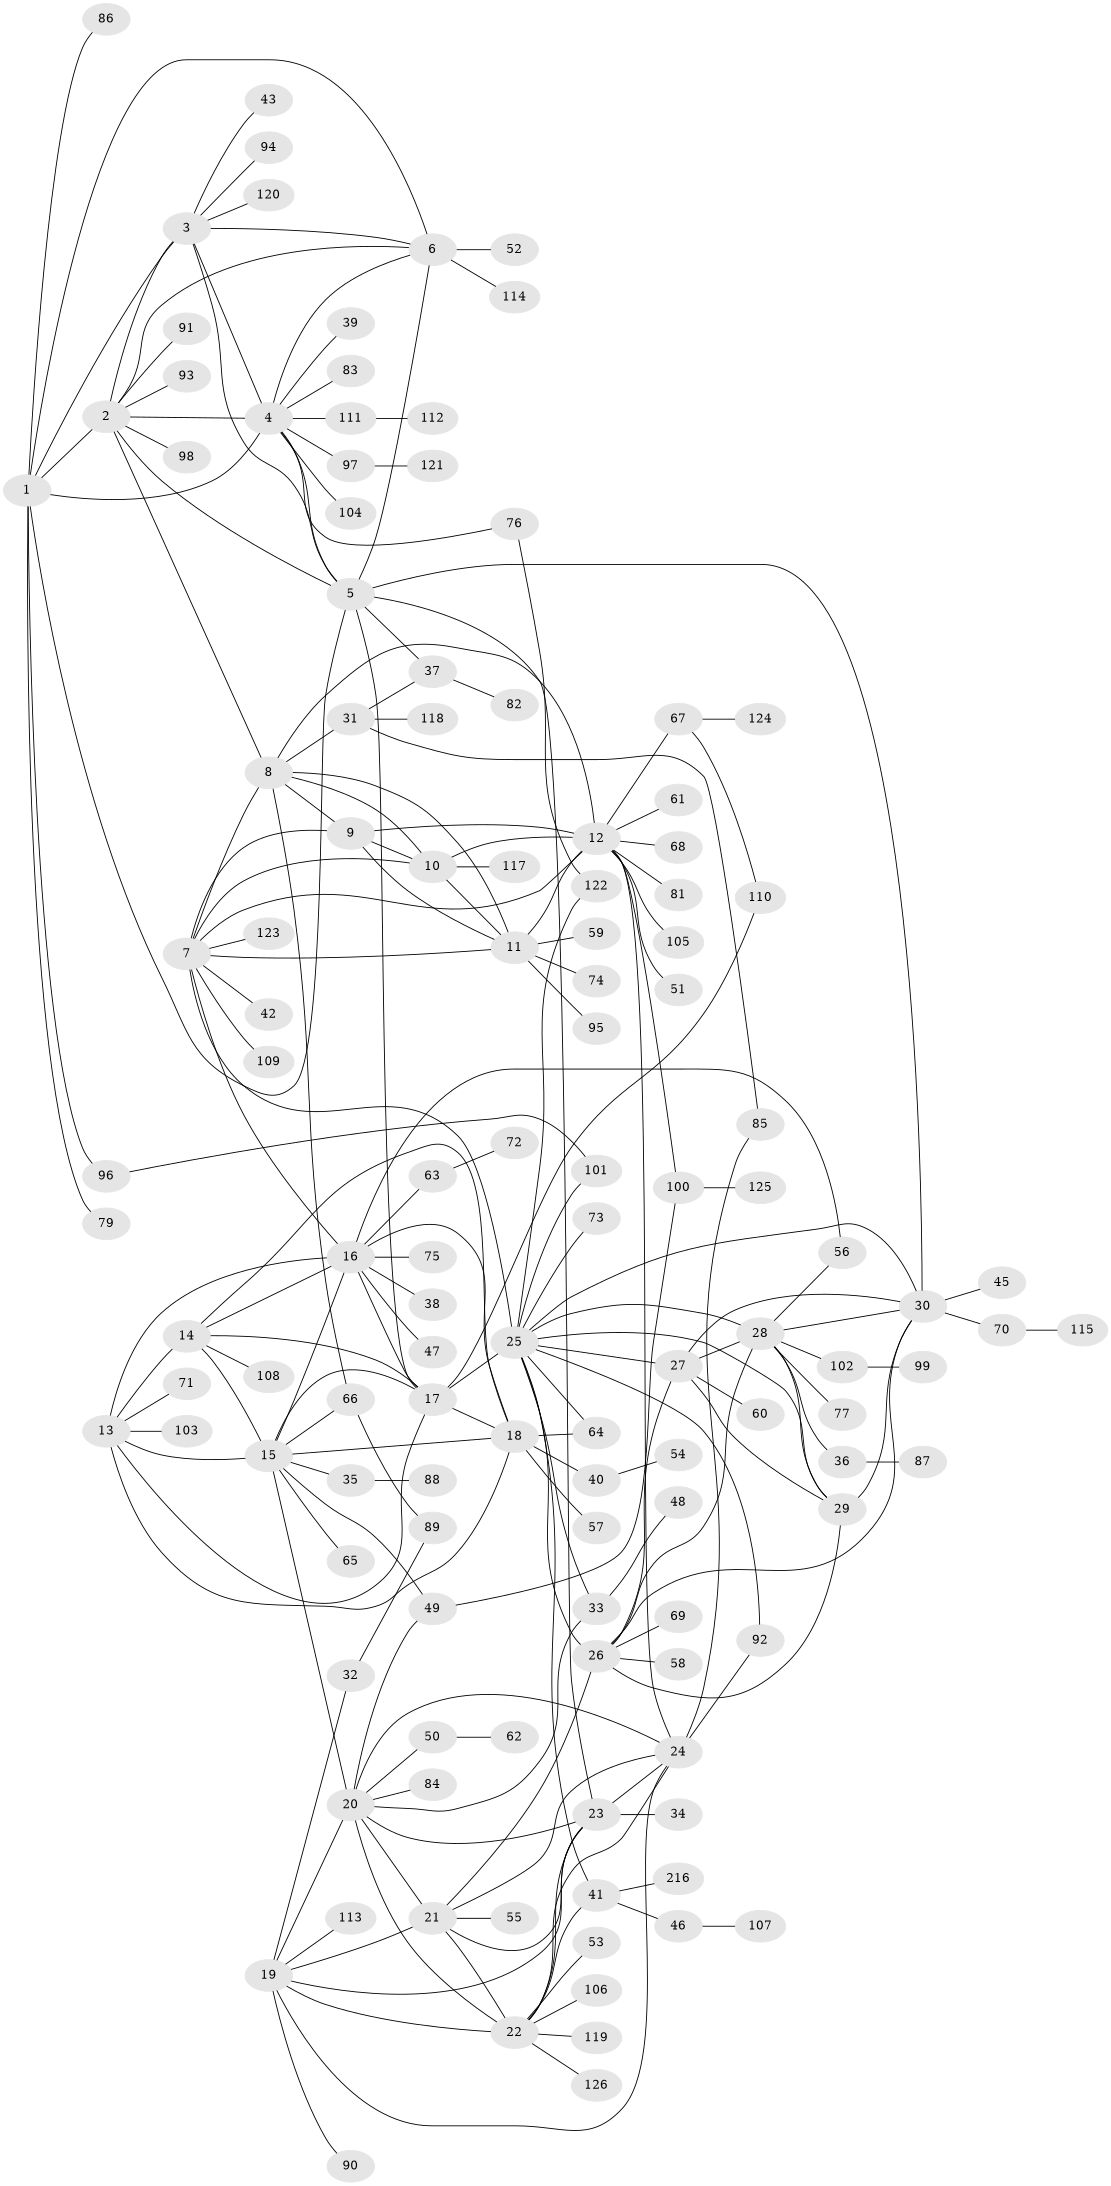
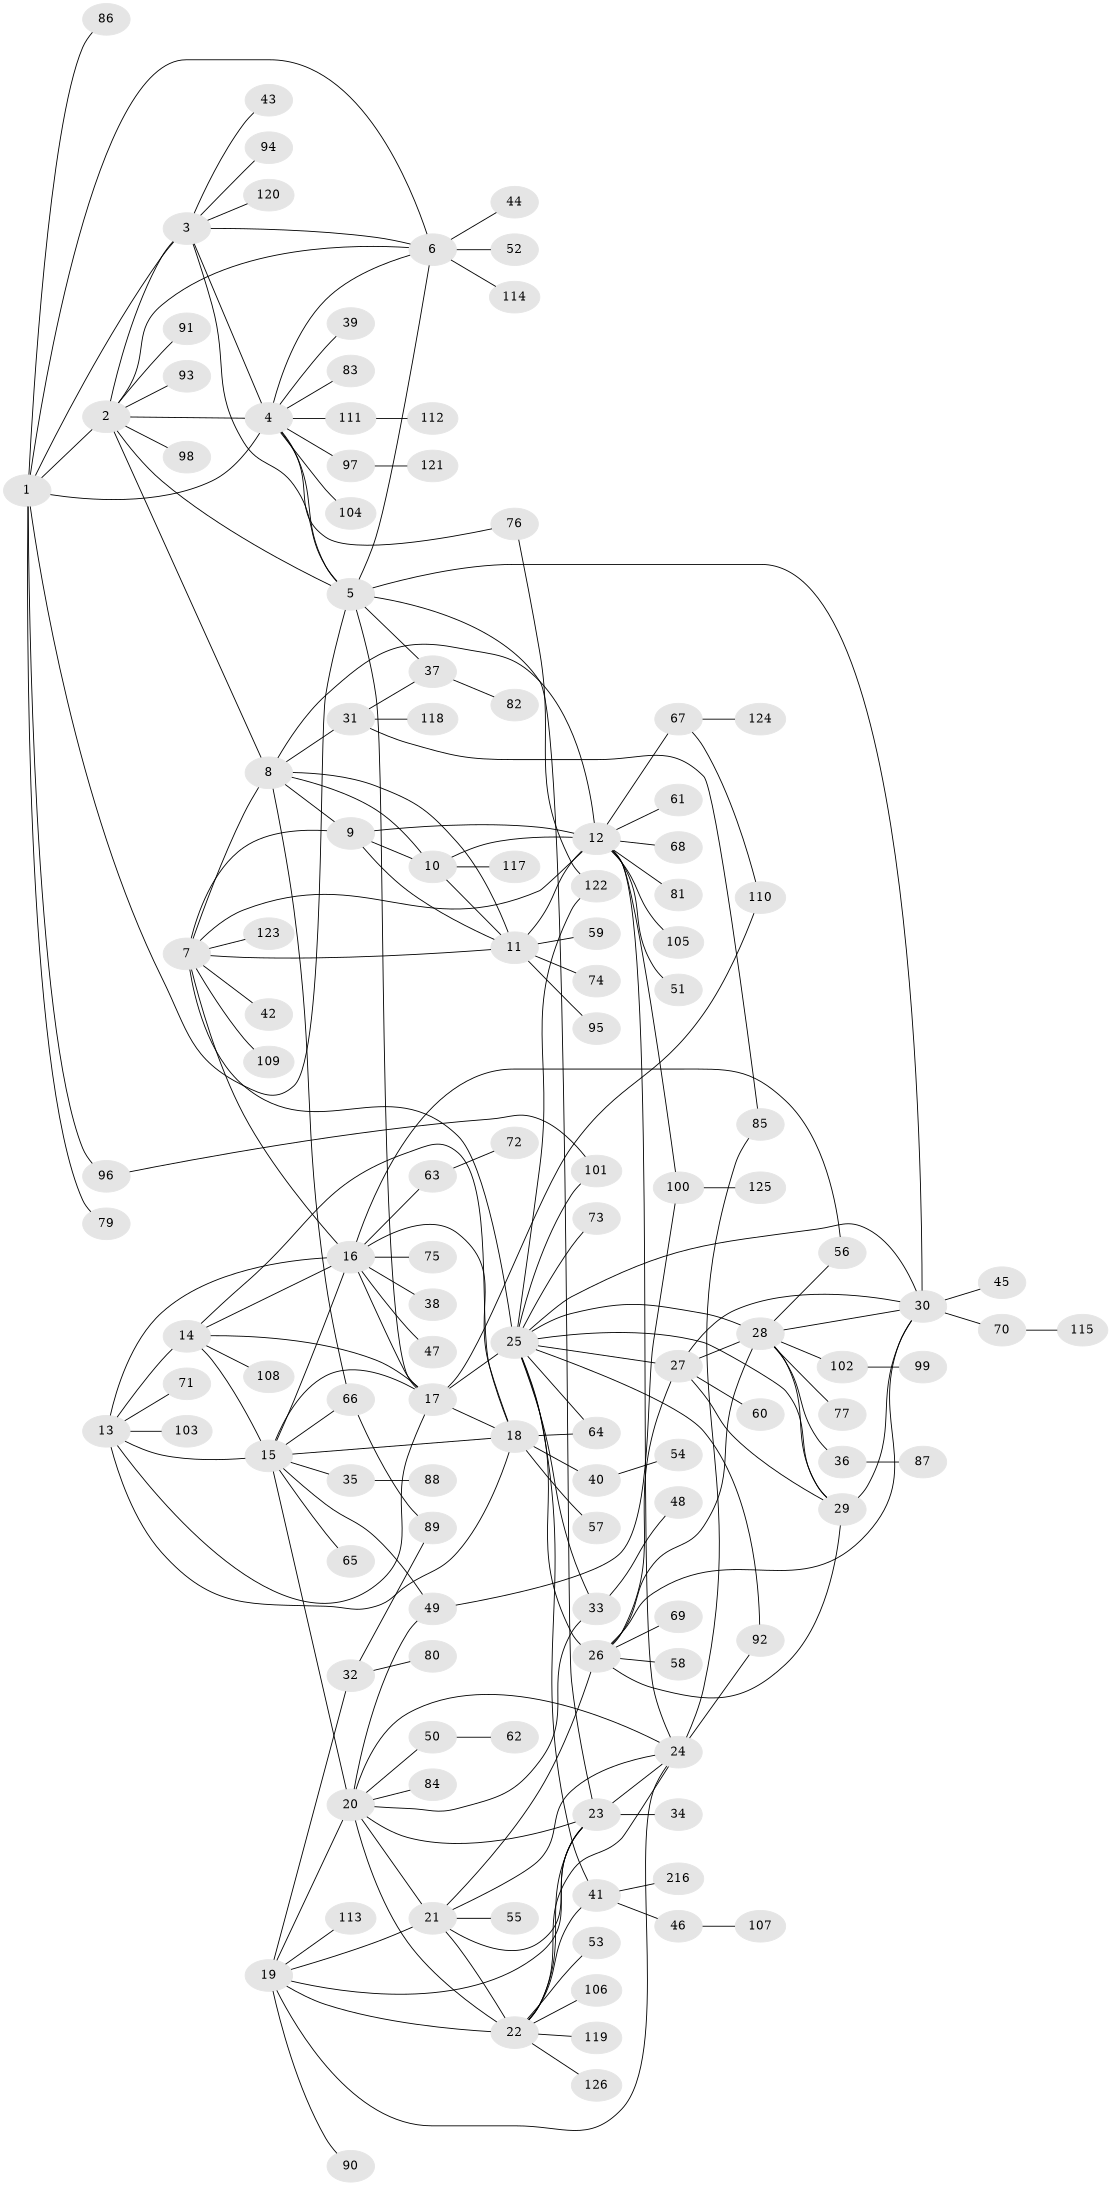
none -> (515, 202)
(281, 867) -> none
none -> (433, 1656)
